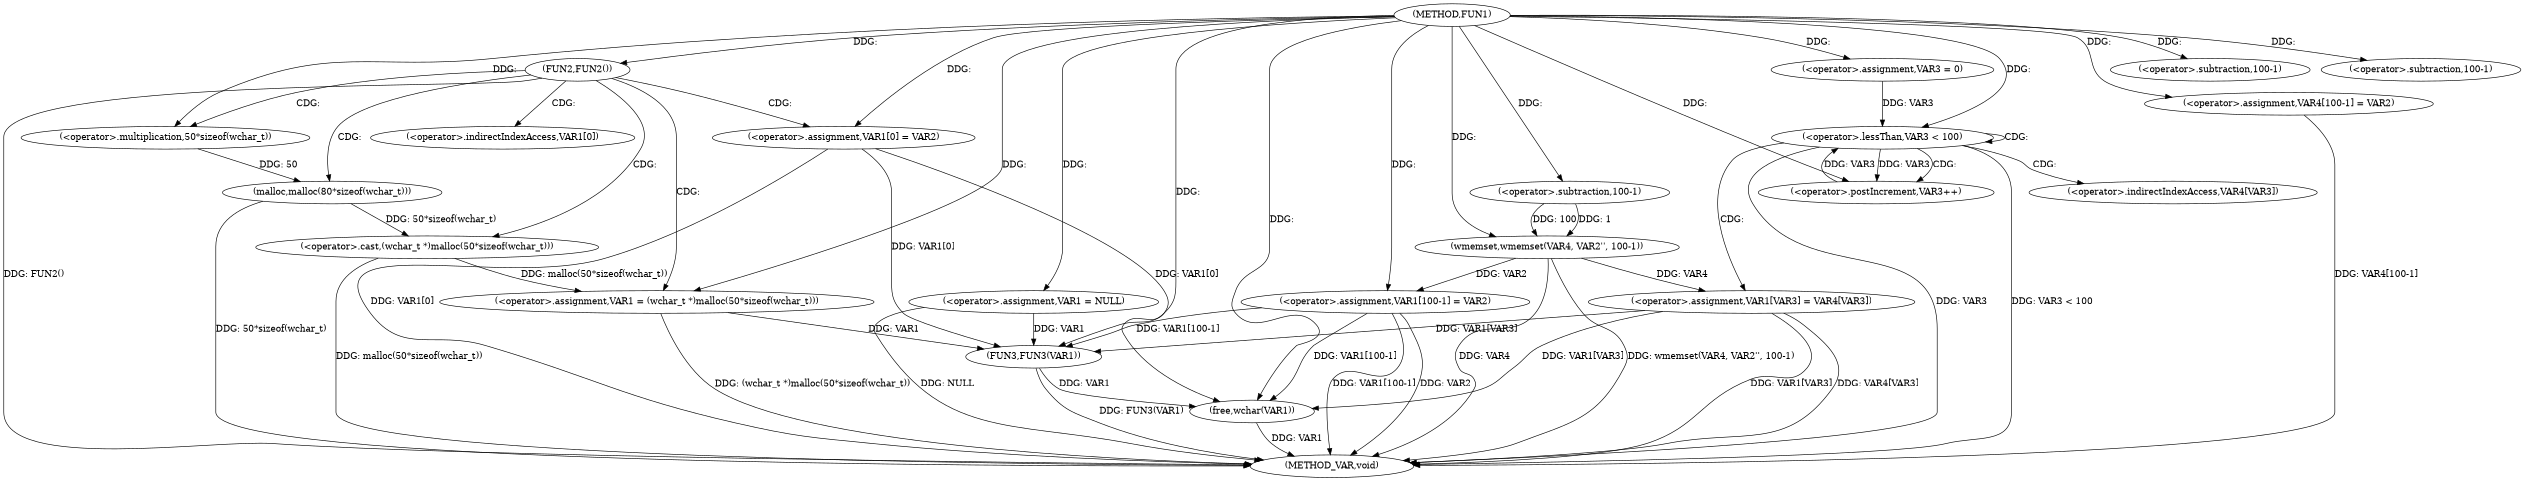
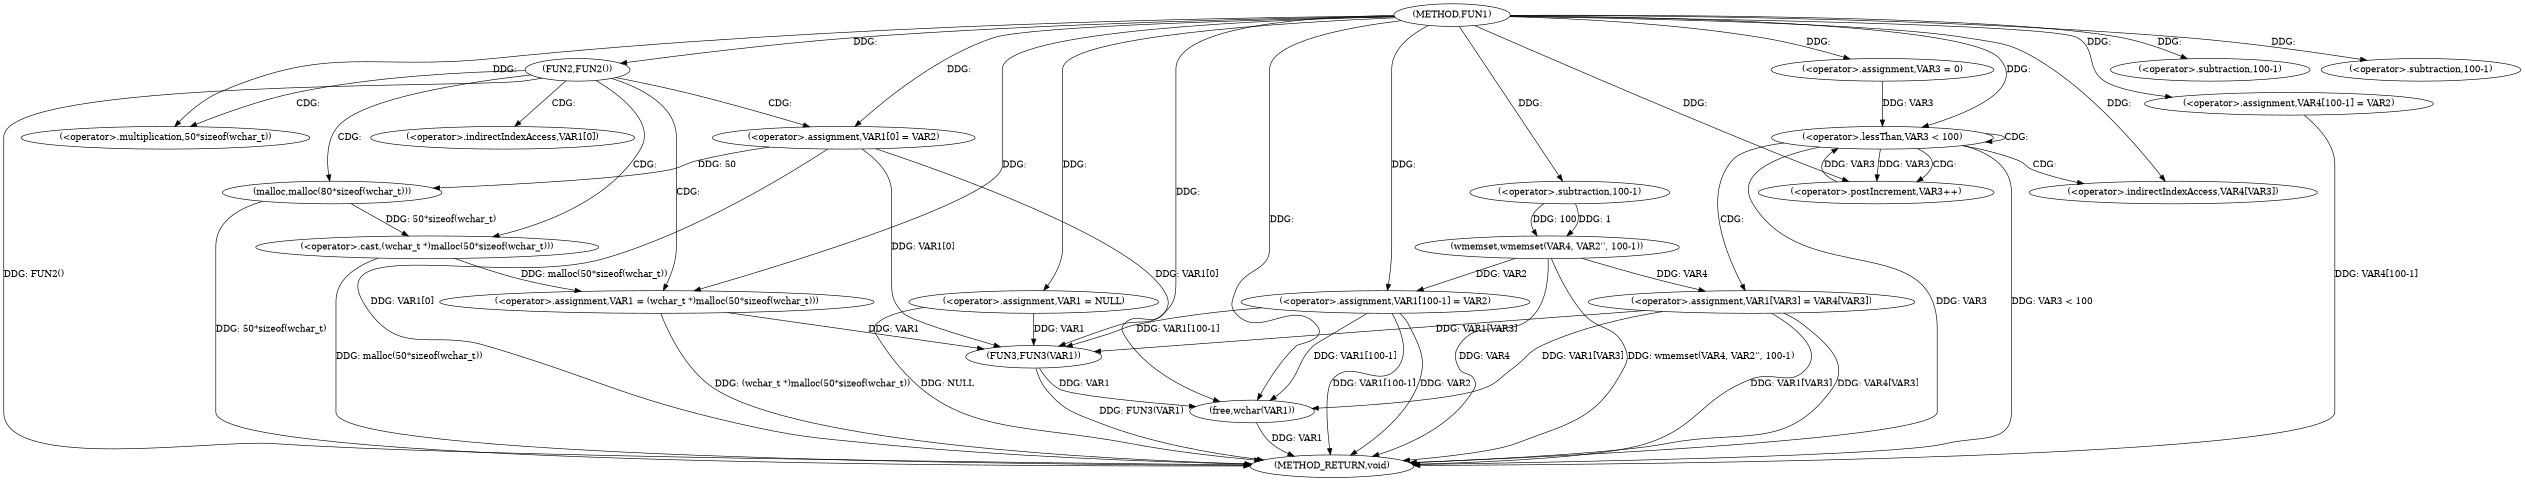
(1452, 140) -> (1931, 33)
(246, 164) -> (606, 178)
(1332, 466) -> (1332, 466)
